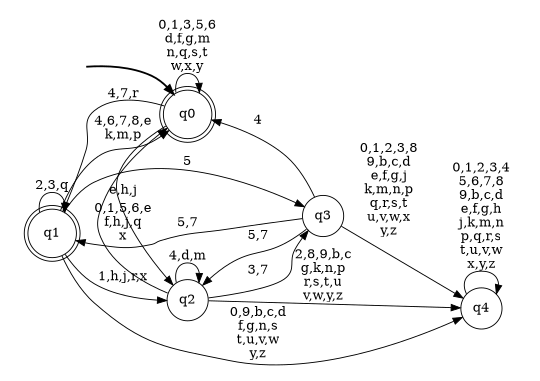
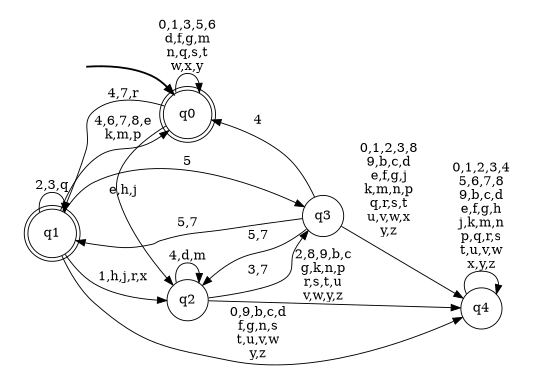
(98, 219) -> none
